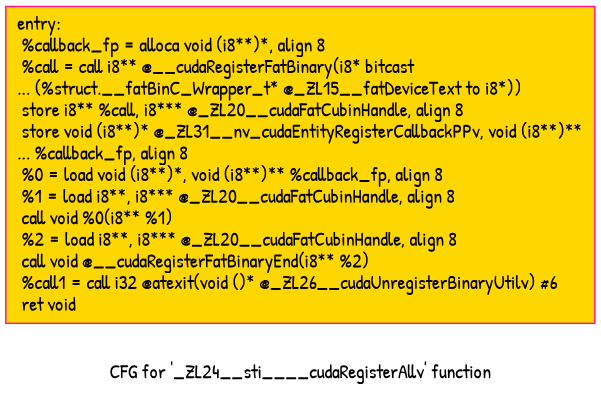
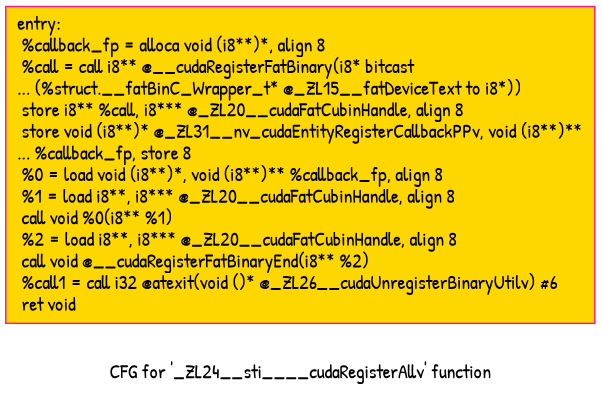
(103, 153) -> (104, 153)
